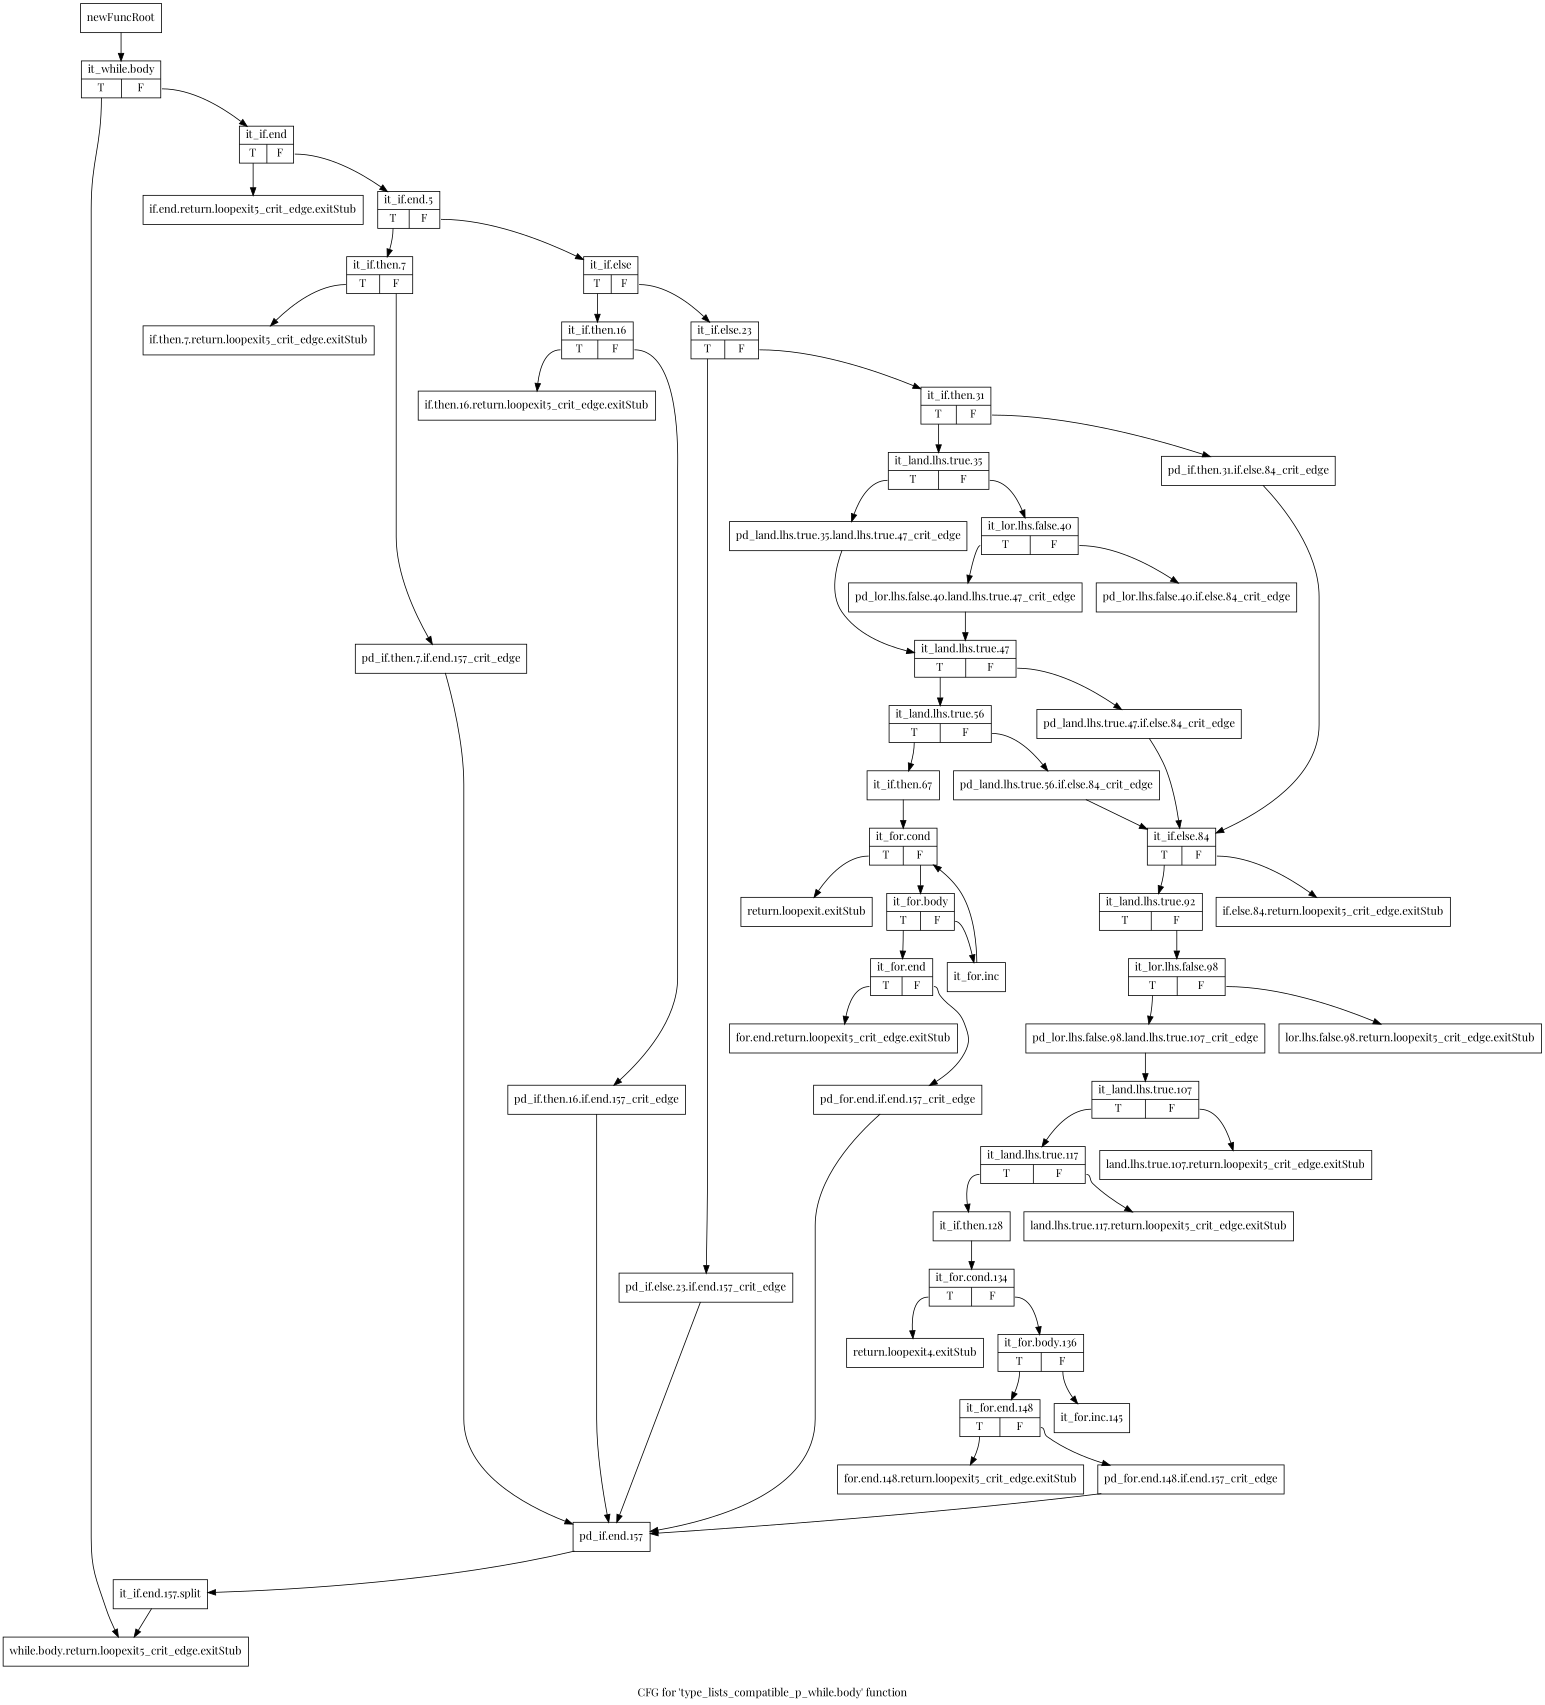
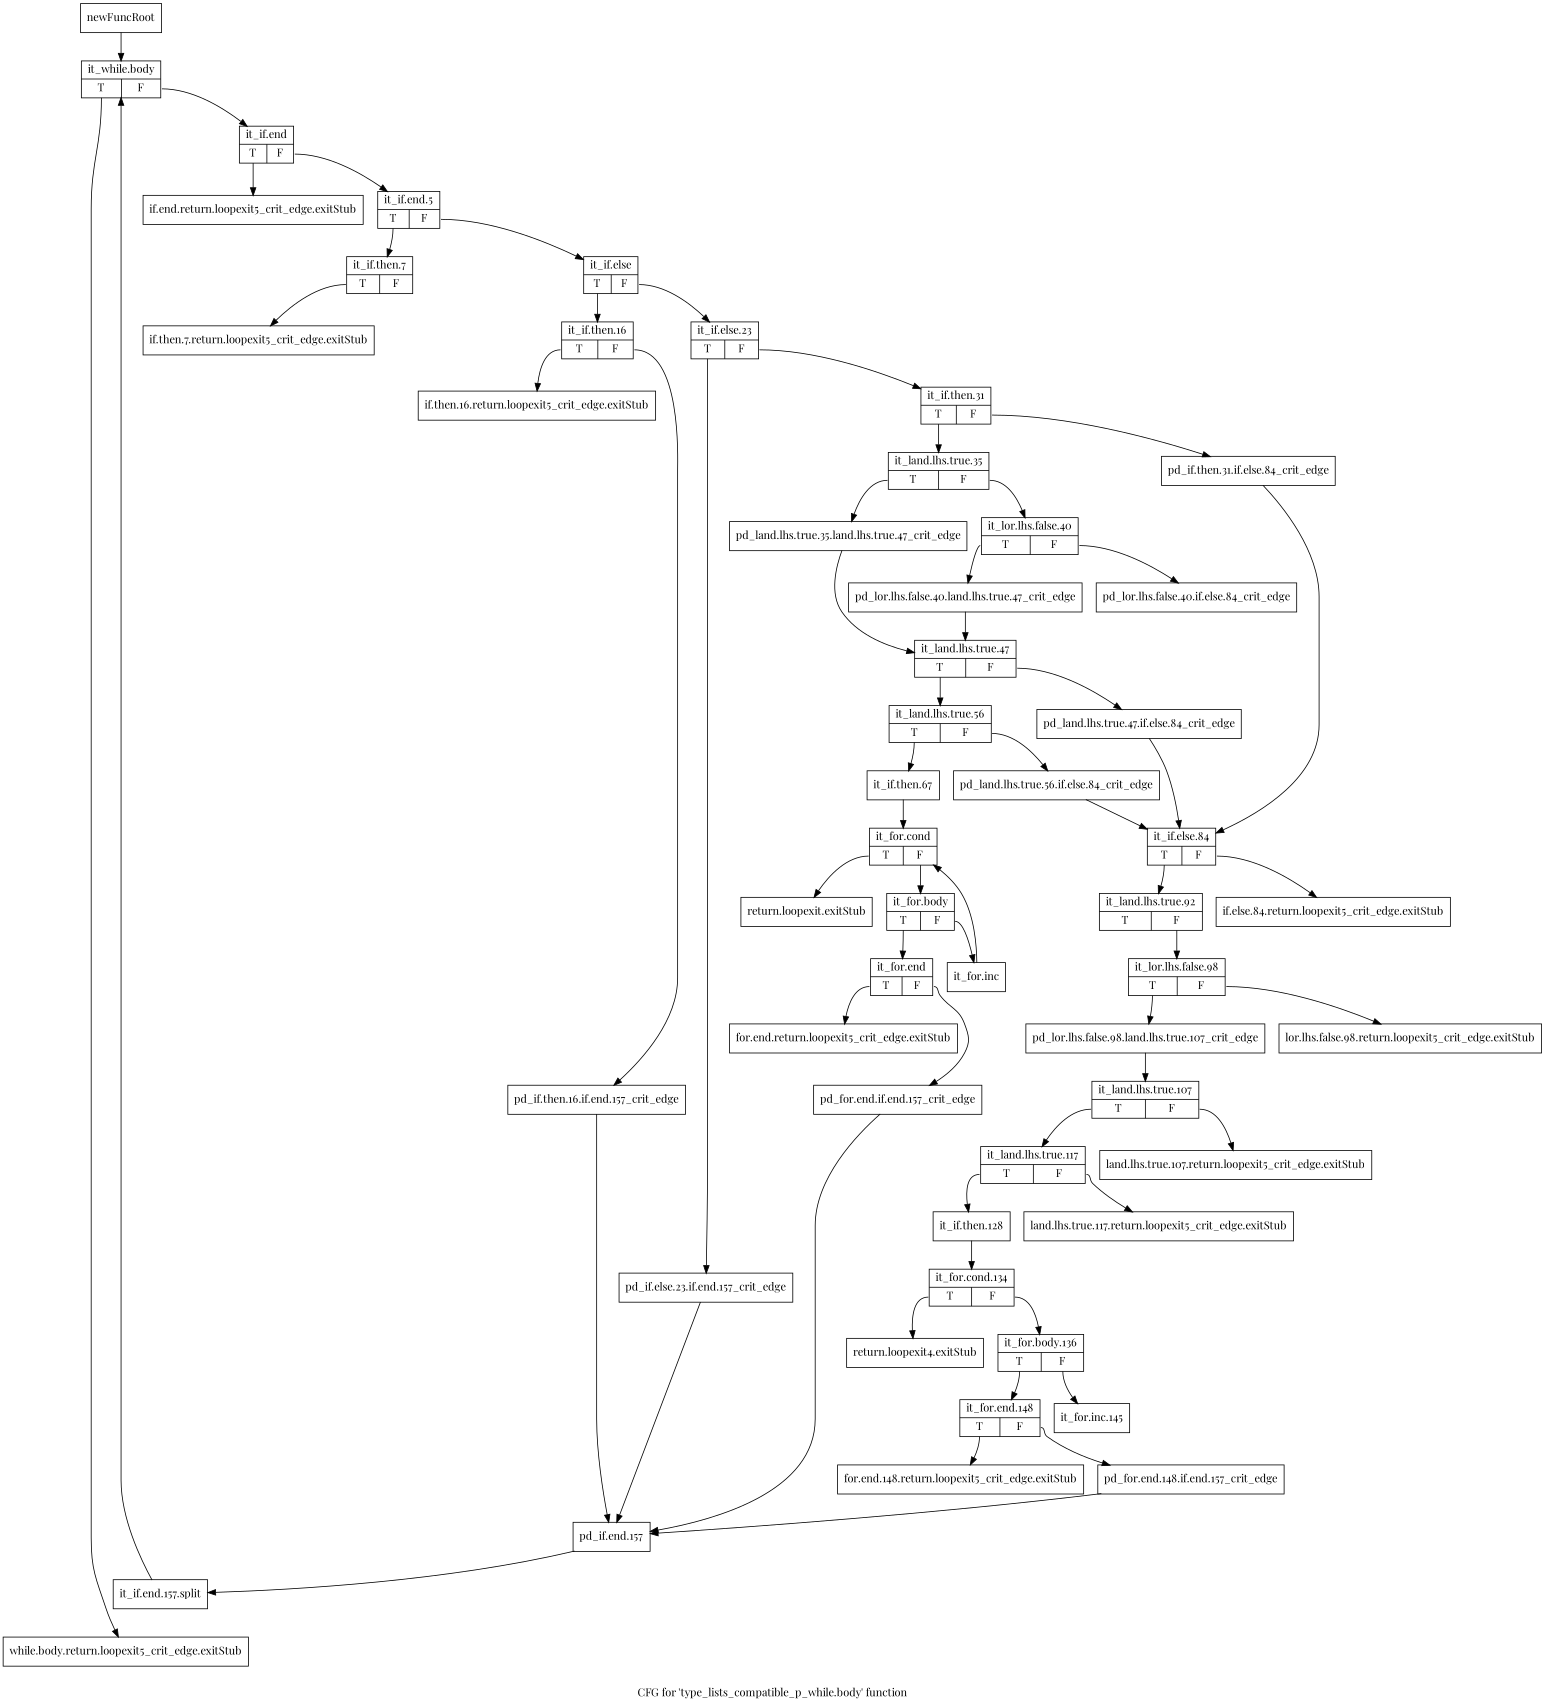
(441, 659) -> none
(145, 1619) -> (121, 846)
